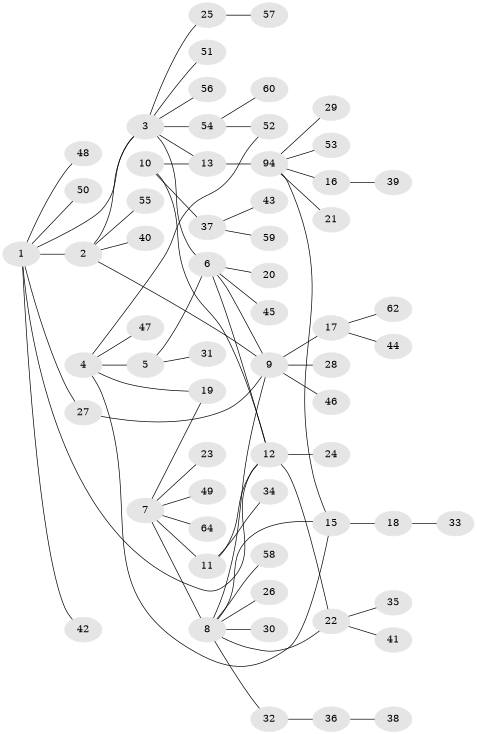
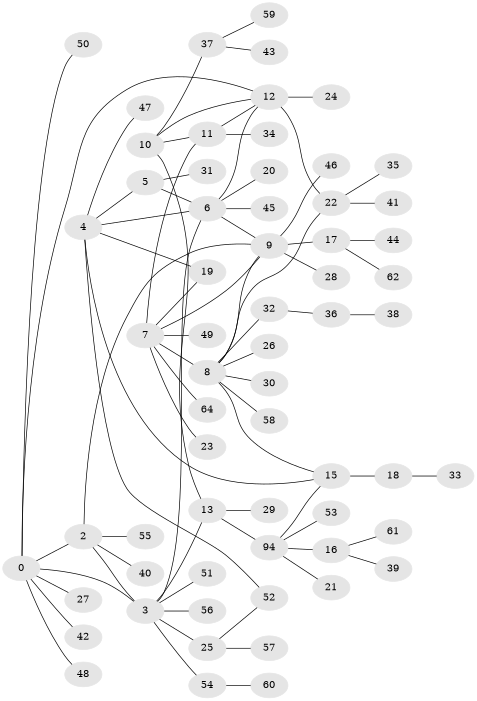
(238, 127) -> (238, 623)
(300, 136) -> (238, 510)
none -> (176, 140)
none -> (145, 218)
(21, 254) -> (21, 568)
(184, 420) -> (215, 299)
none -> (393, 532)
